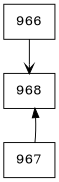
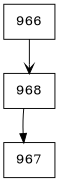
(36, 130) -> (23, 121)
